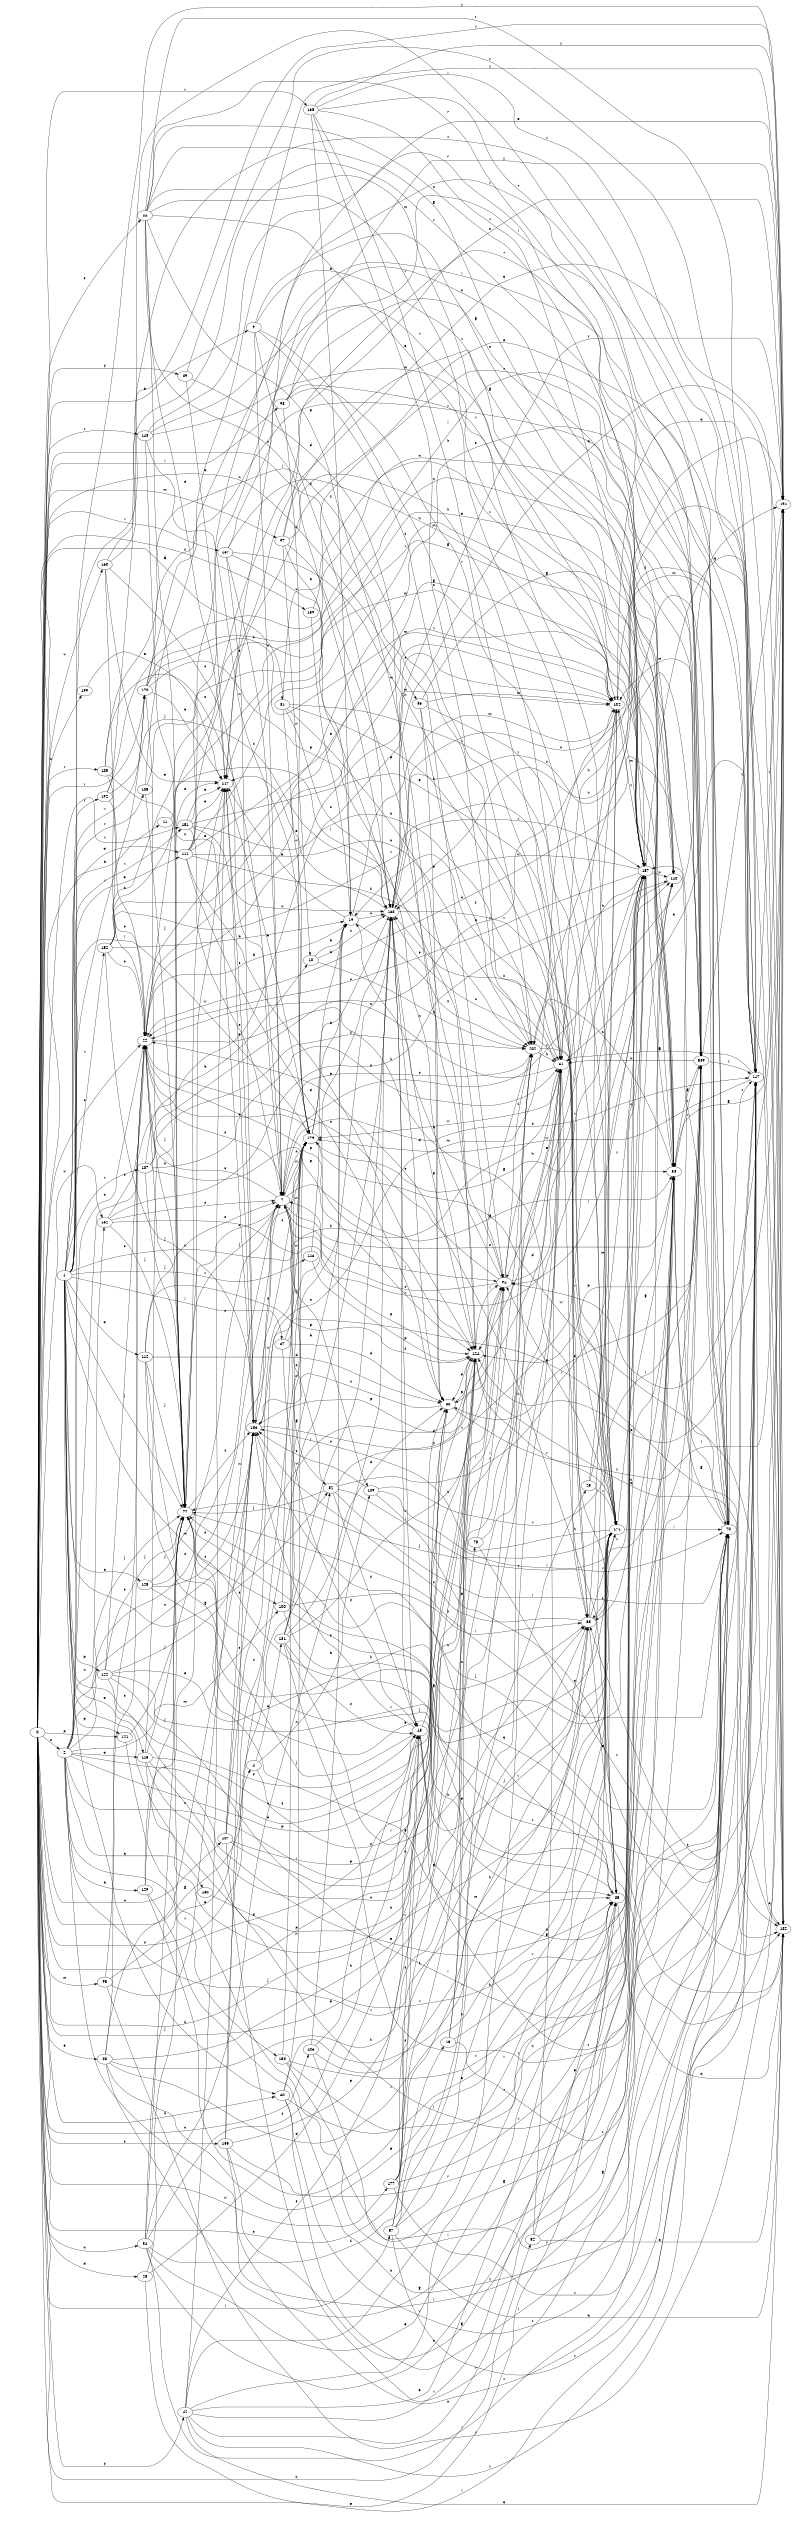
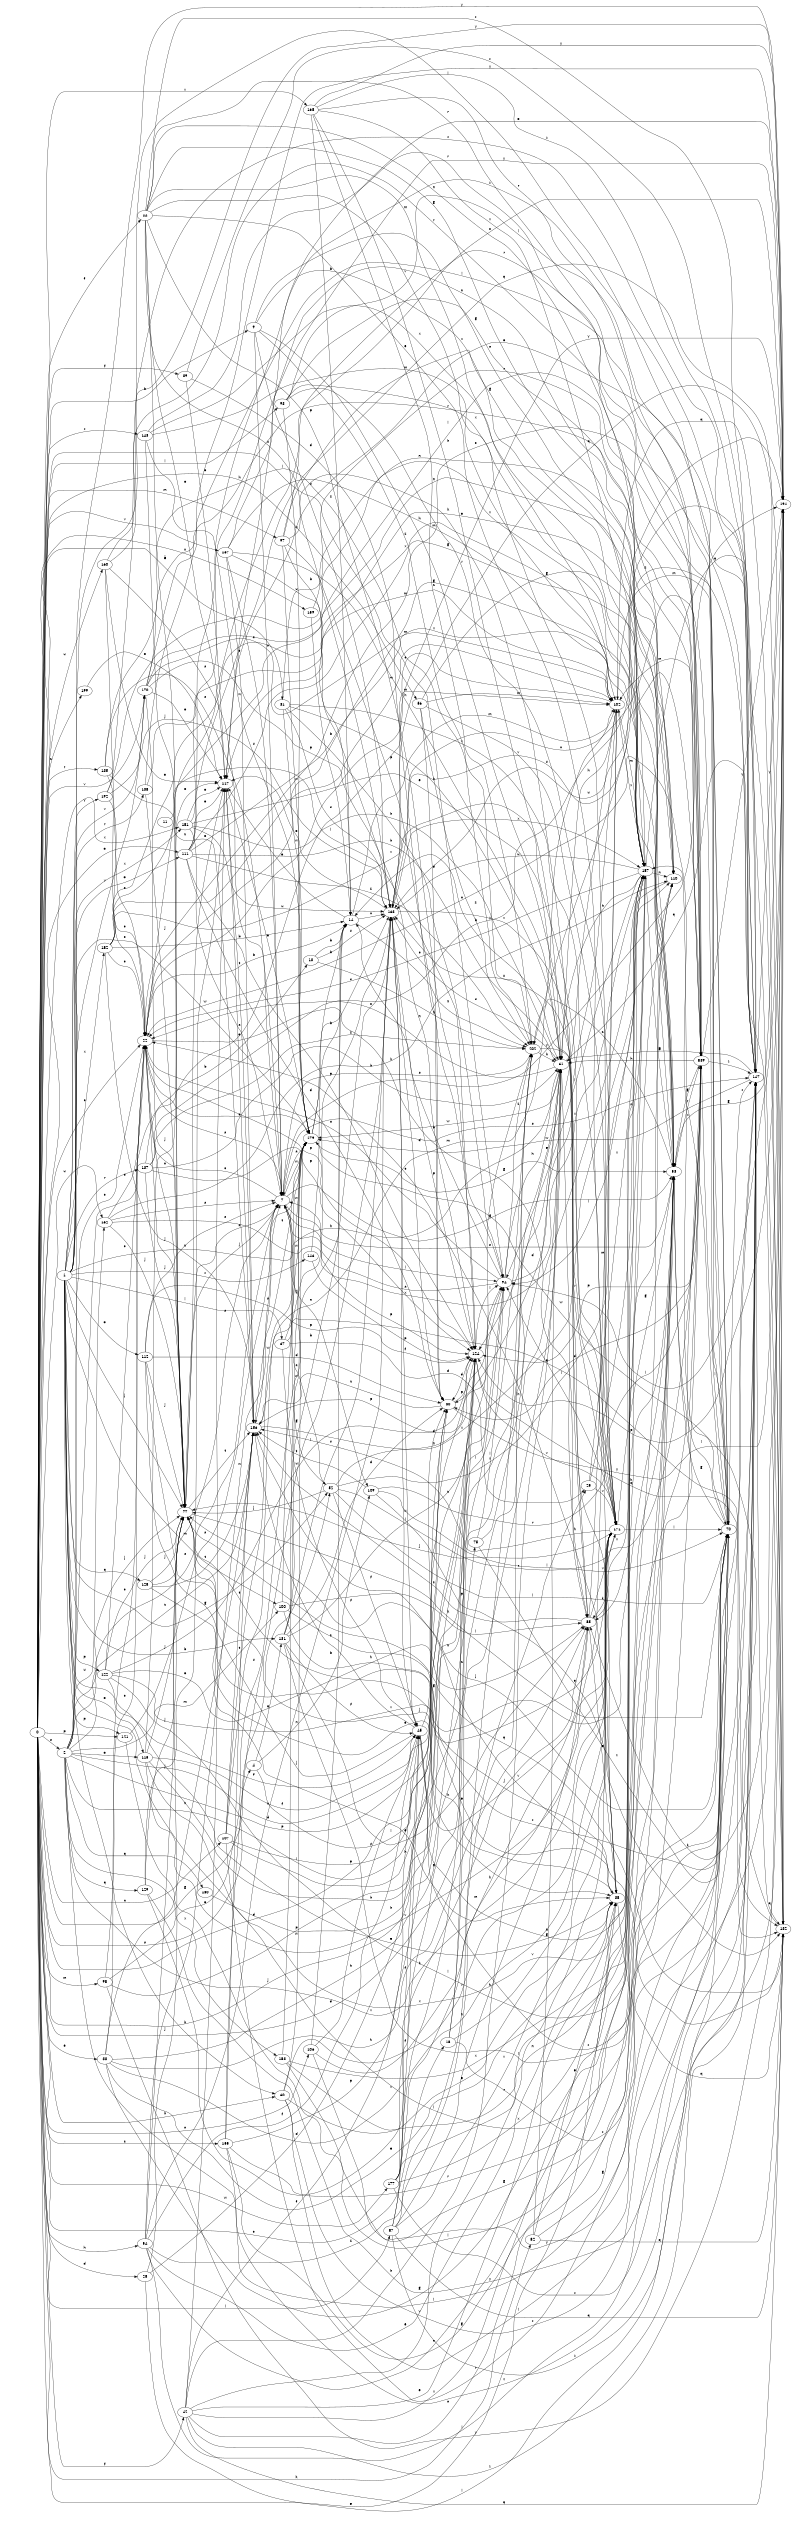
(296, 749) -> (294, 765)
(351, 920) -> (351, 920)
(125, 937) -> (125, 937)
(73, 1027) -> (72, 1580)
(369, 1359) -> (478, 1400)
